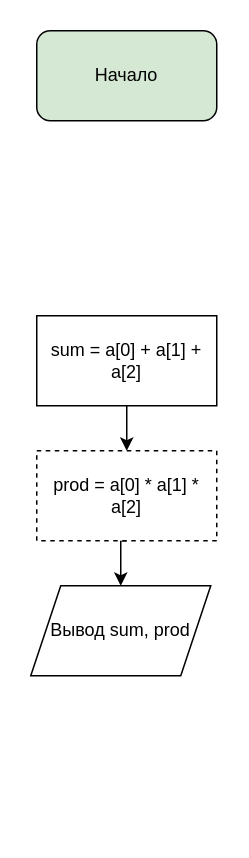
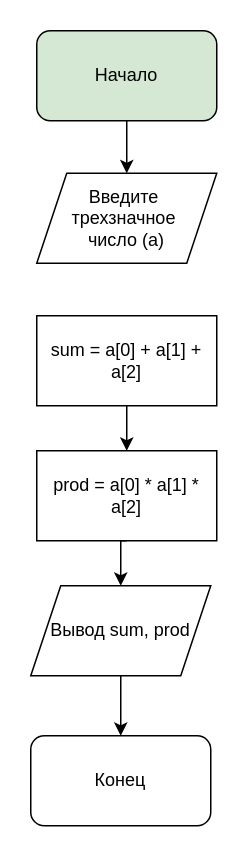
none -> (127, 149)
none -> (127, 218)
(127, 496) -> (127, 496)
none -> (121, 701)
none -> (121, 781)
